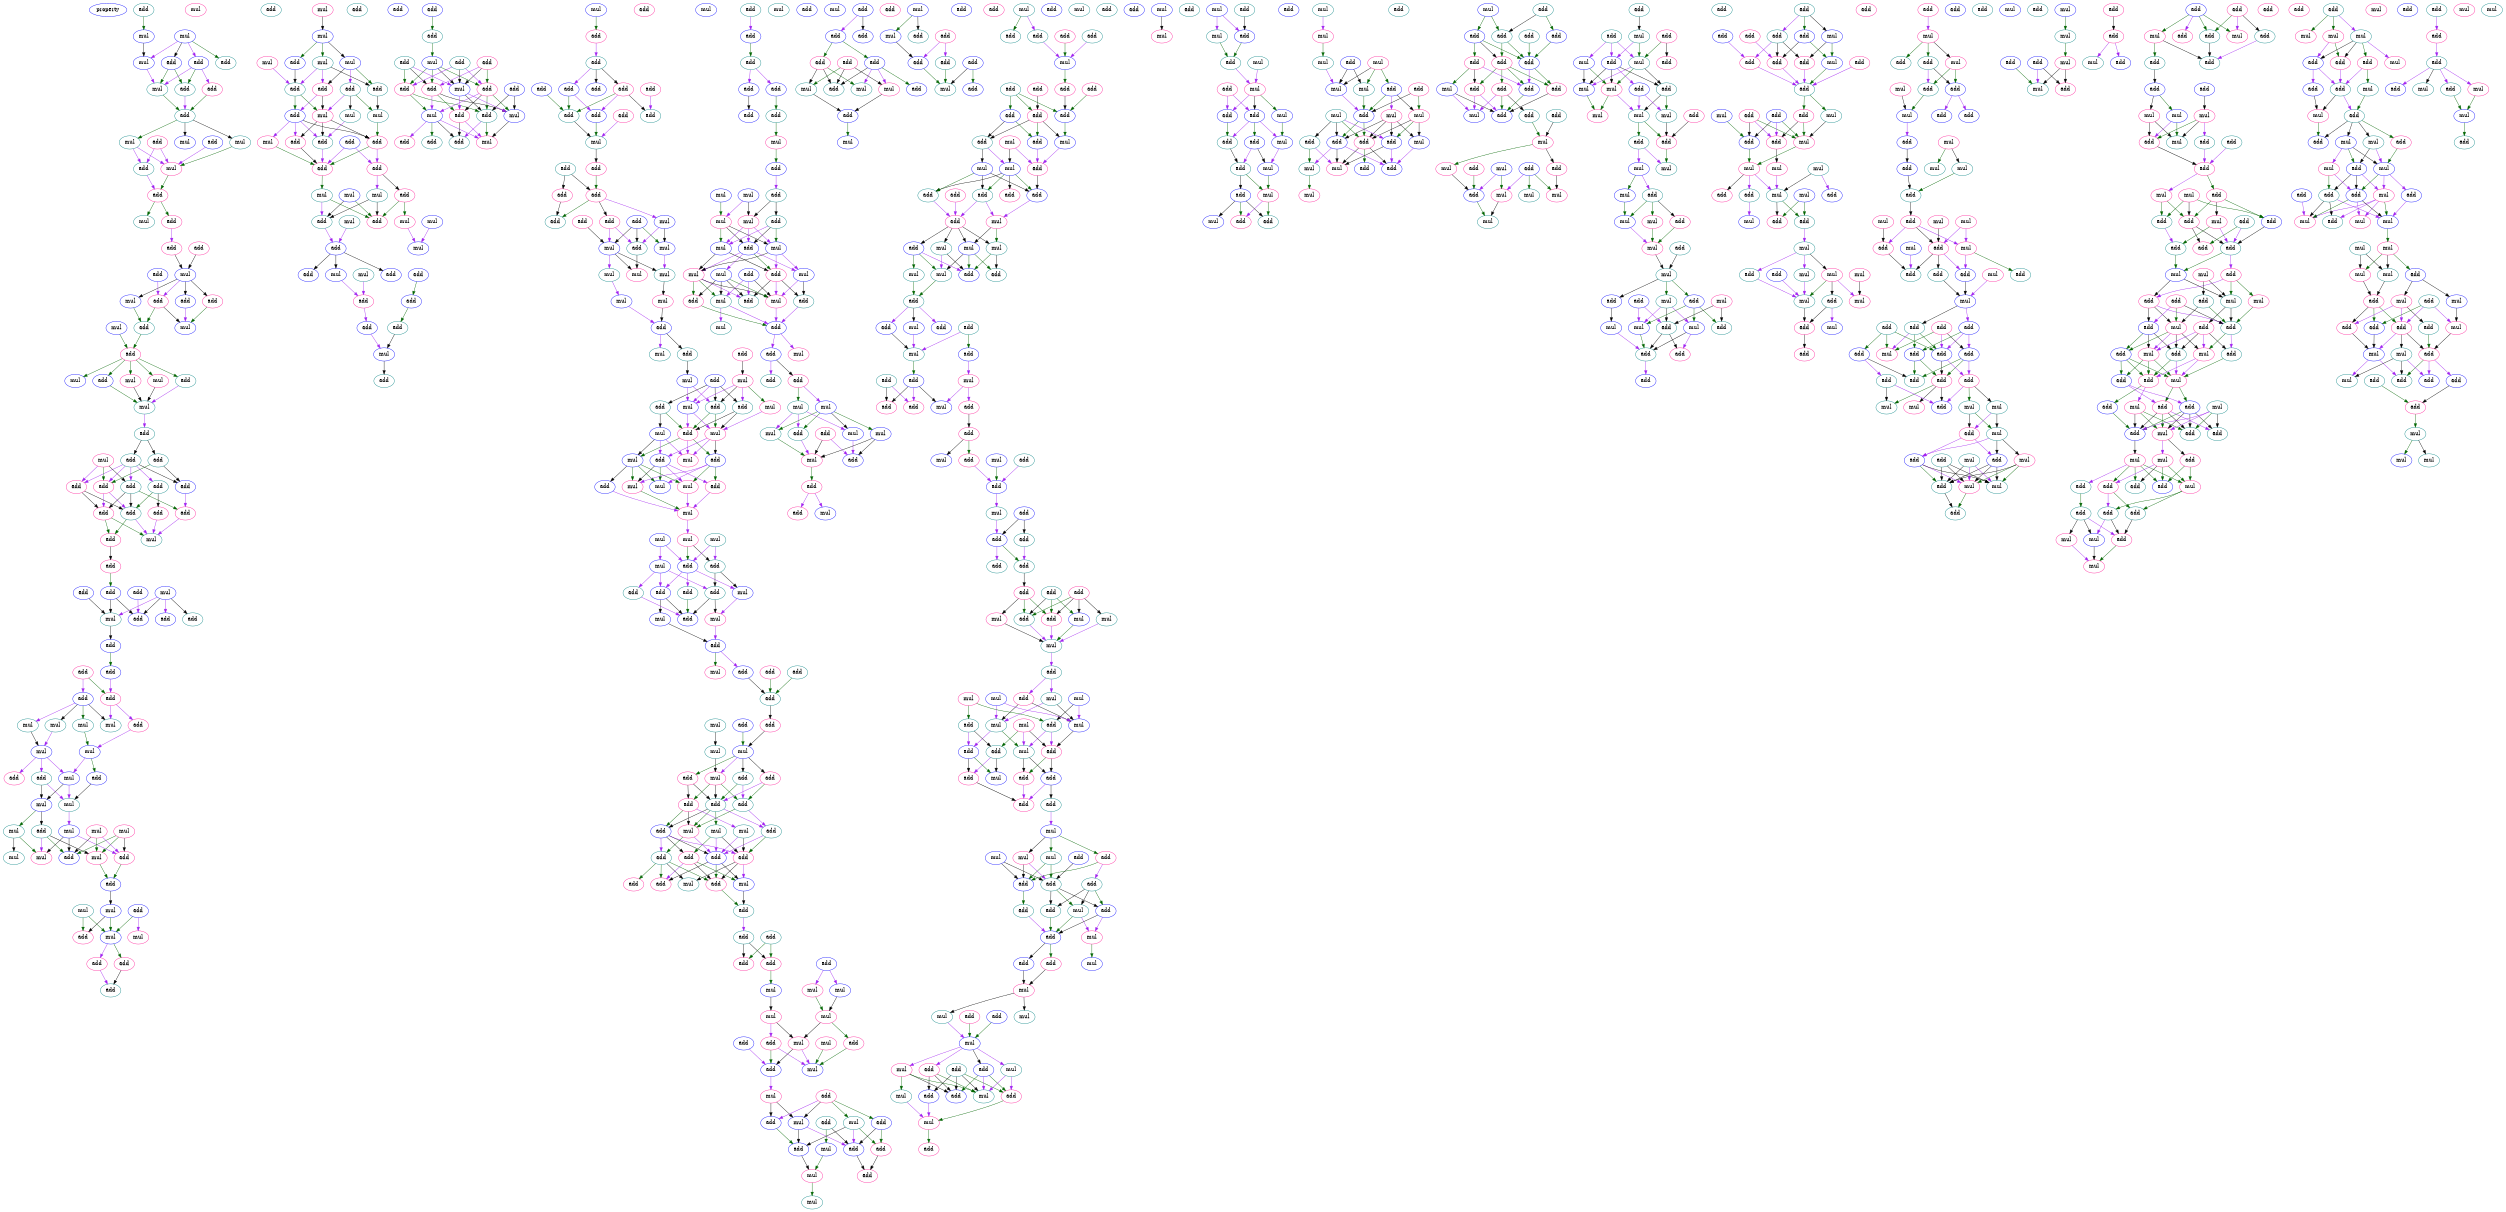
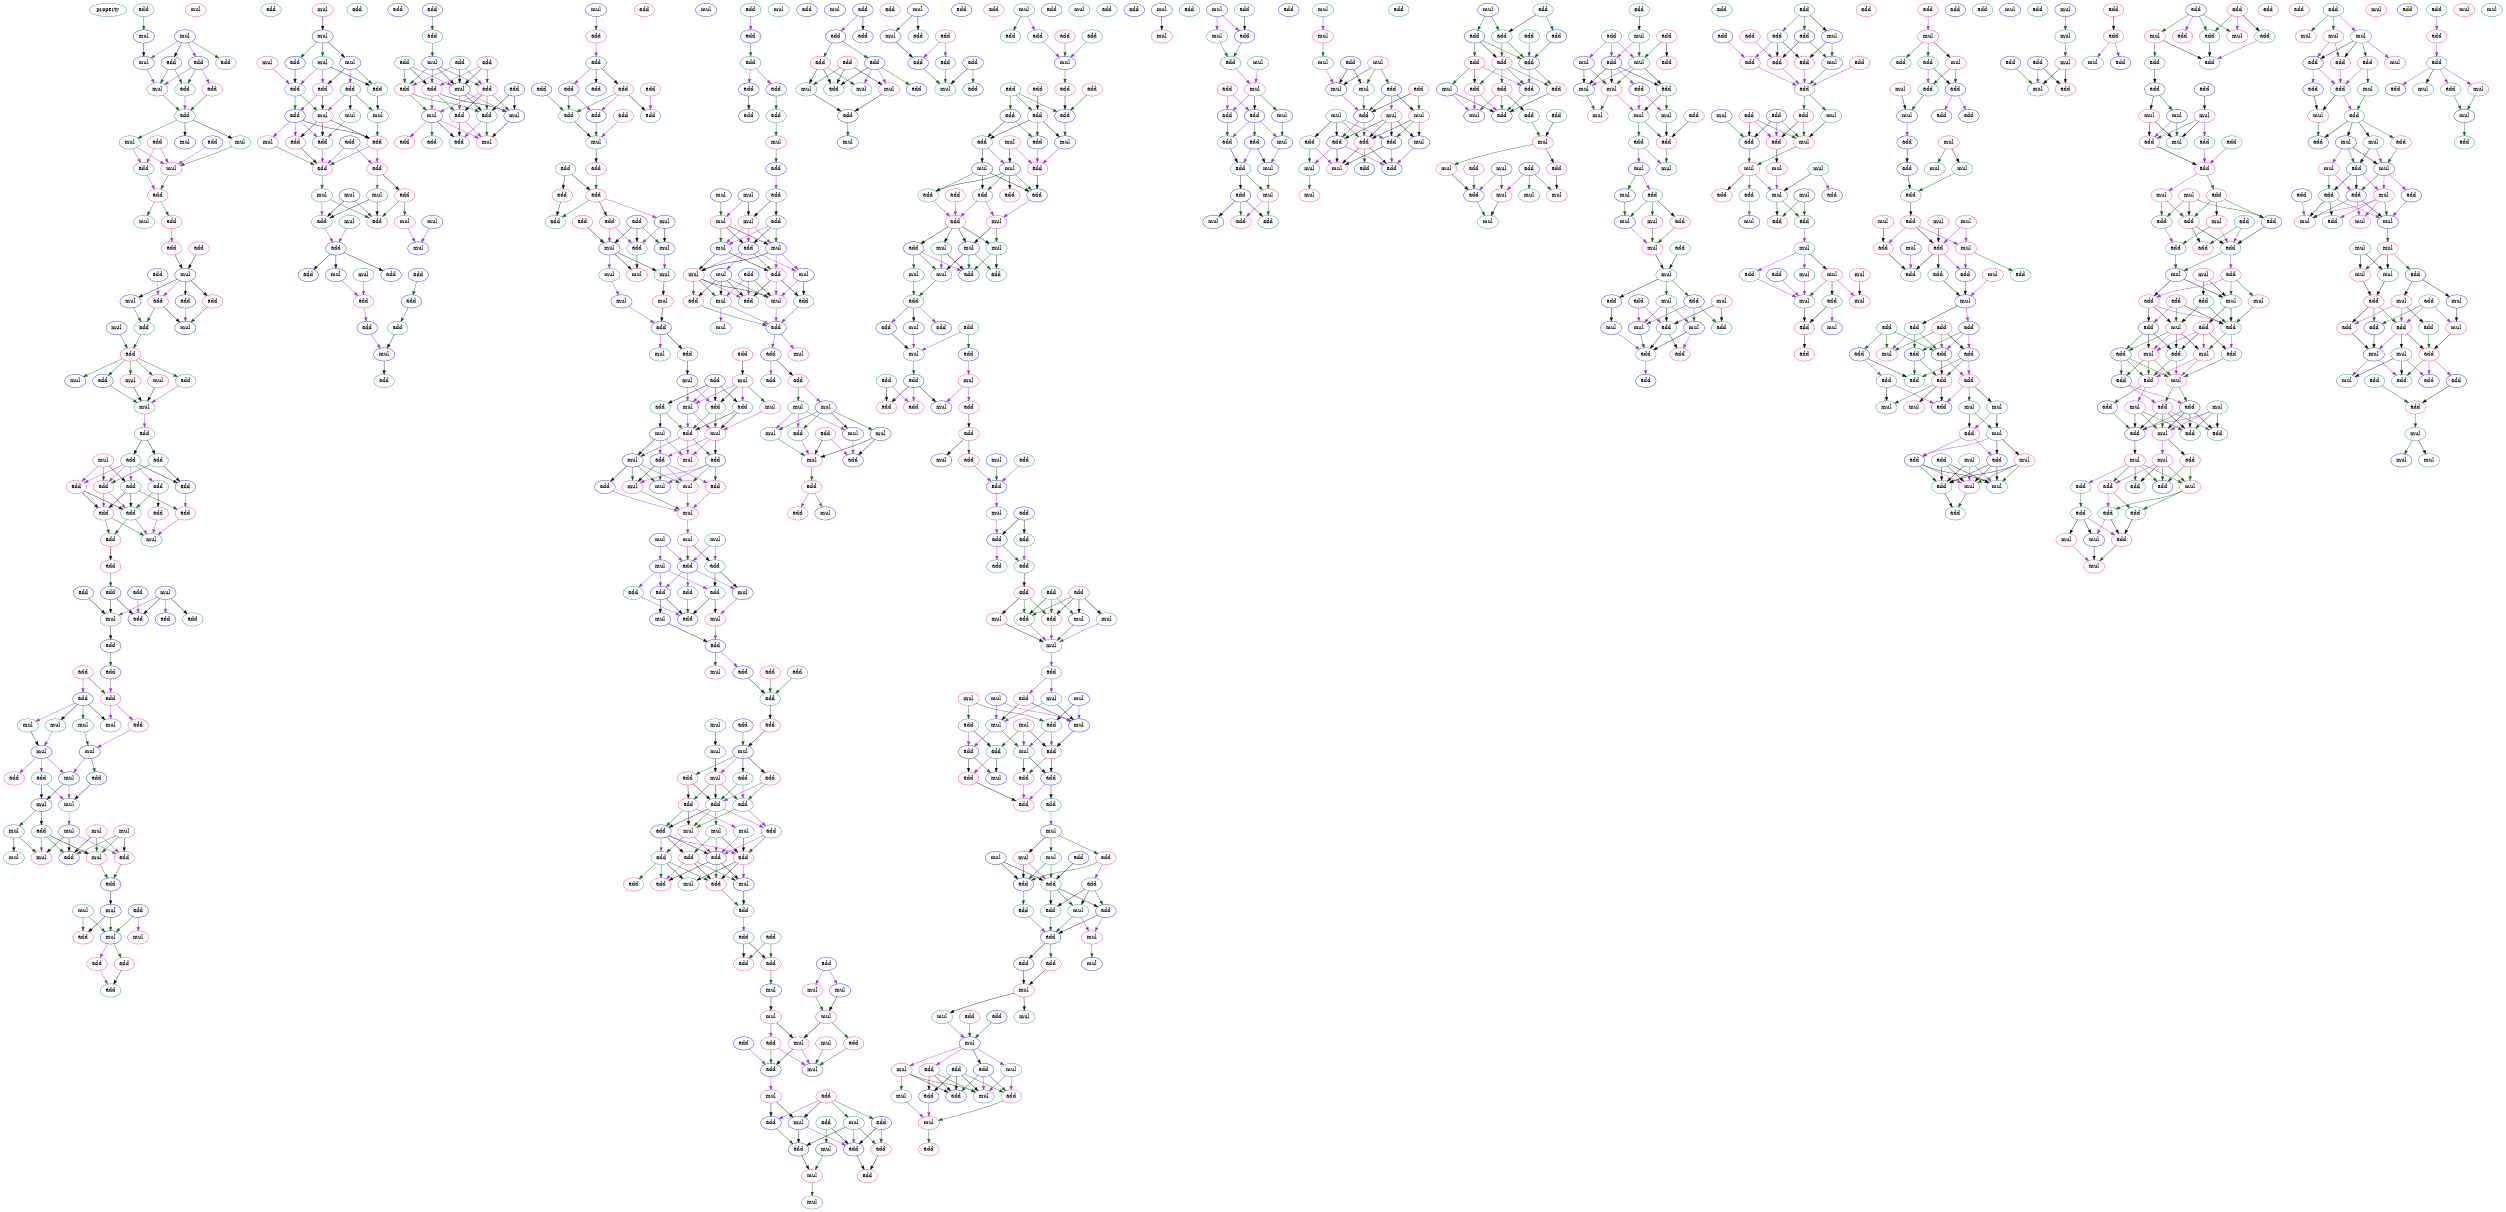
(108, 10) -> (108, 10)
